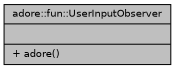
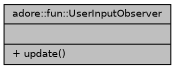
(36, 54) -> (39, 54)
